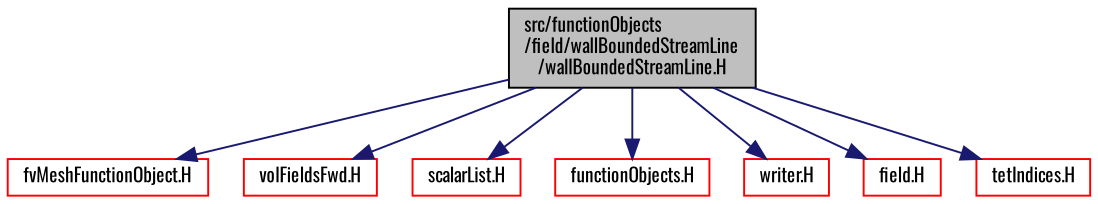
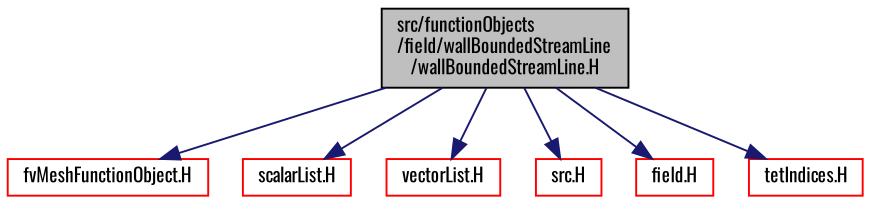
(310, 177) -> none
(632, 177) -> (443, 177)
(787, 177) -> (569, 177)
